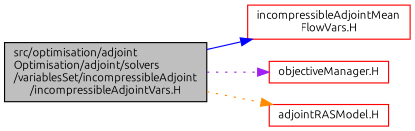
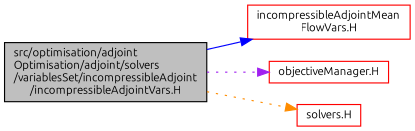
(329, 115) -> (329, 115)
